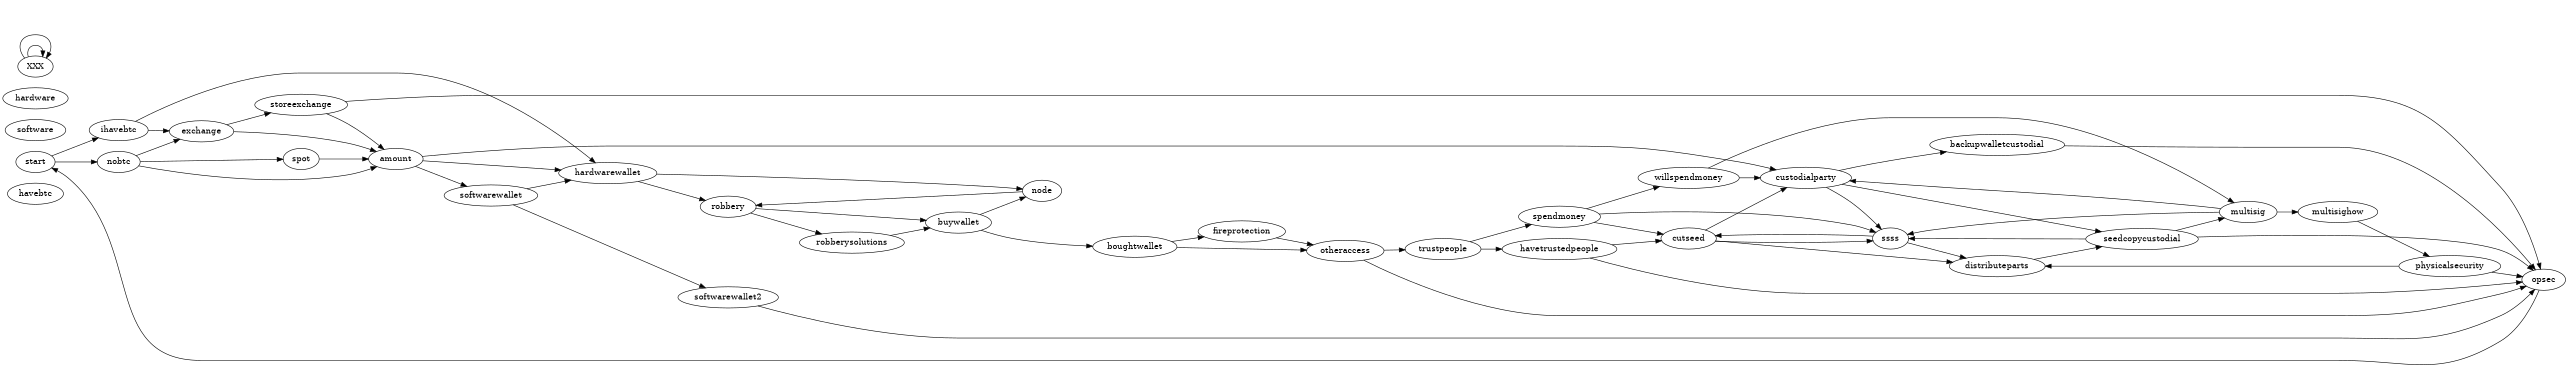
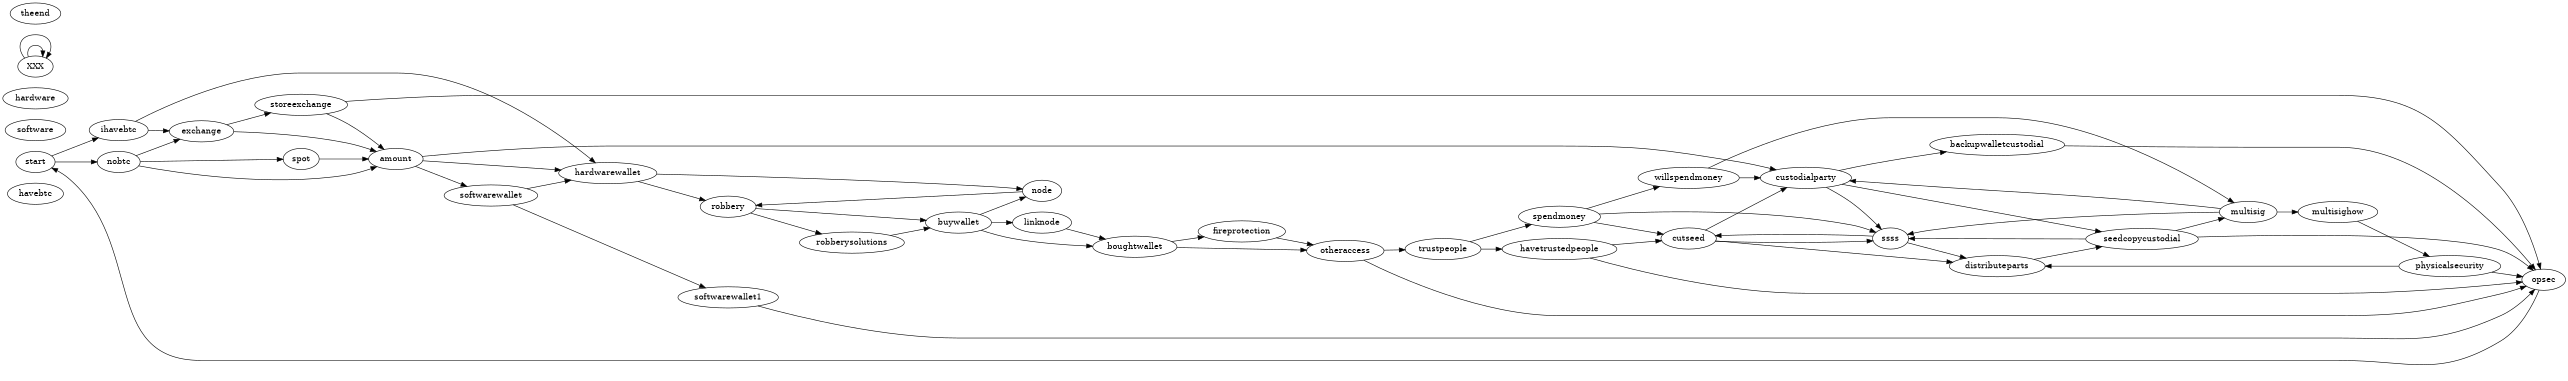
none -> (35, 14)
none -> (1042, 223)
(728, 297) -> (728, 297)
